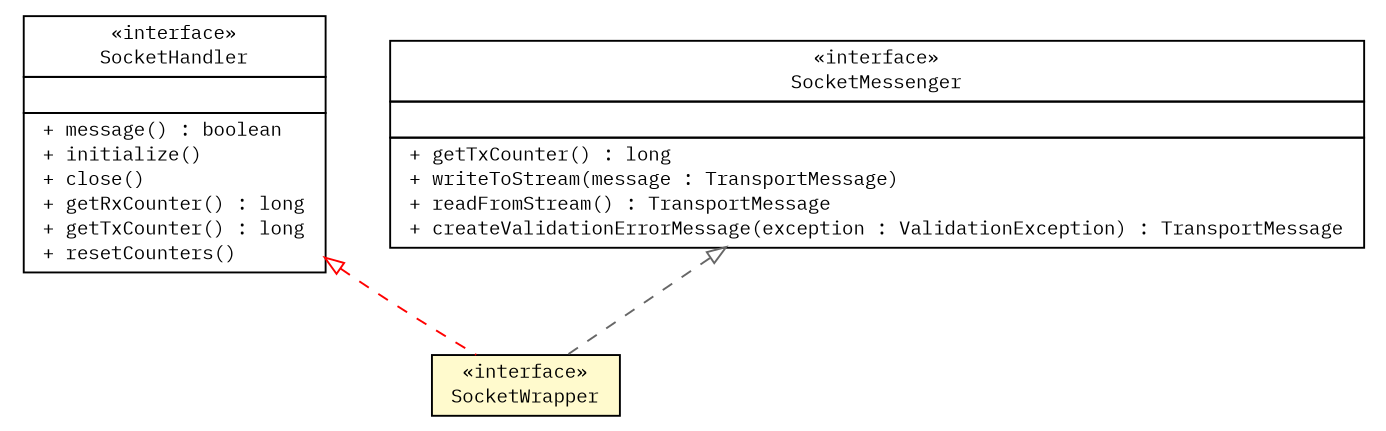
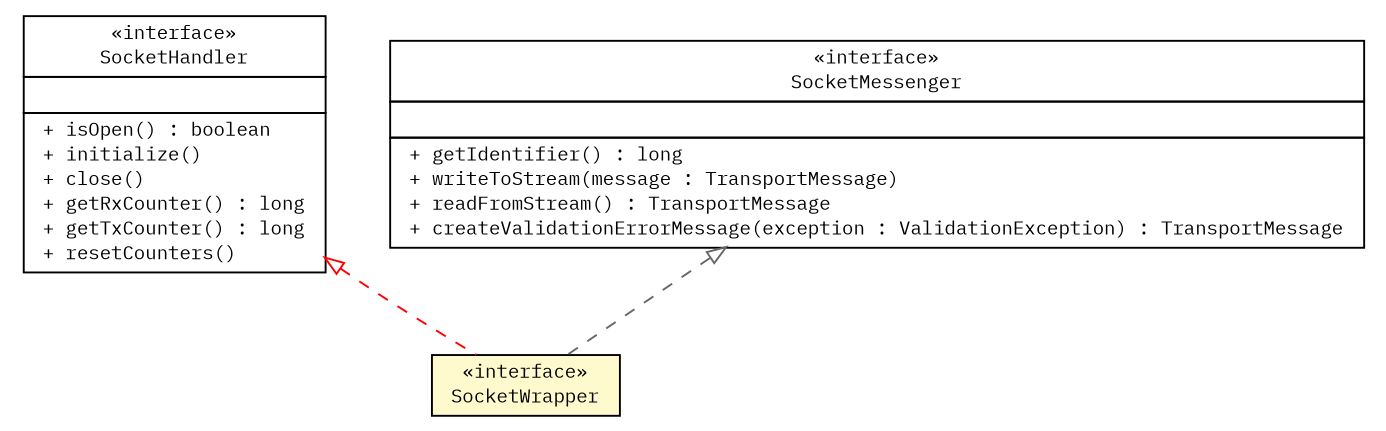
(163, 130) -> (158, 130)
(541, 155) -> (547, 155)
